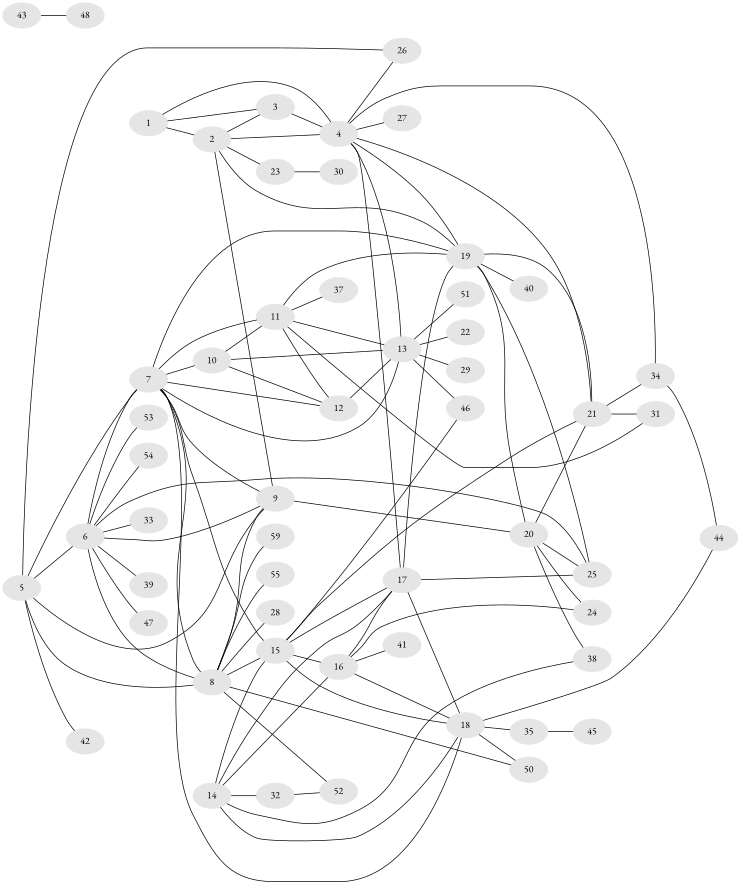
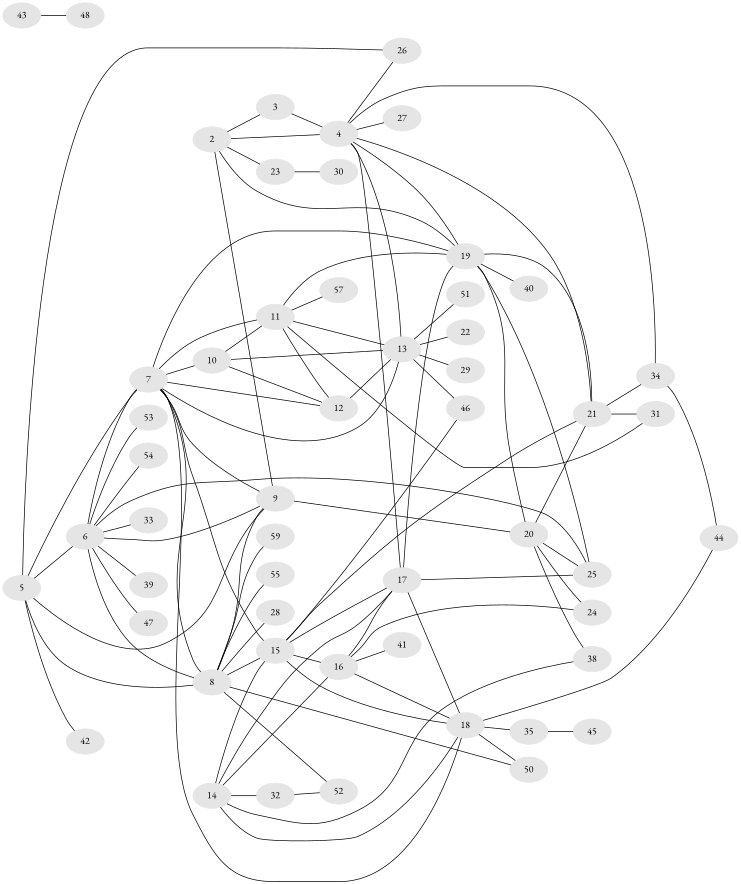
(149, 123) -> none
(339, 290) -> (339, 290)
